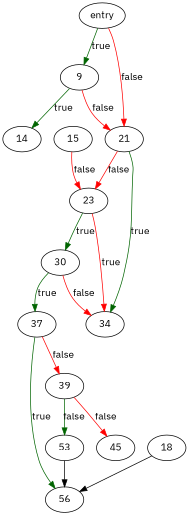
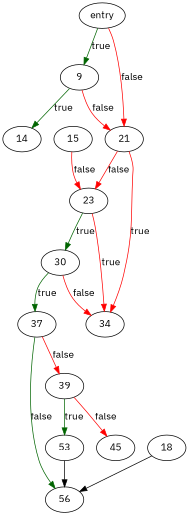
(131, 229) -> (131, 229)
(42, 417) -> (42, 417)
(74, 417) -> (74, 417)
